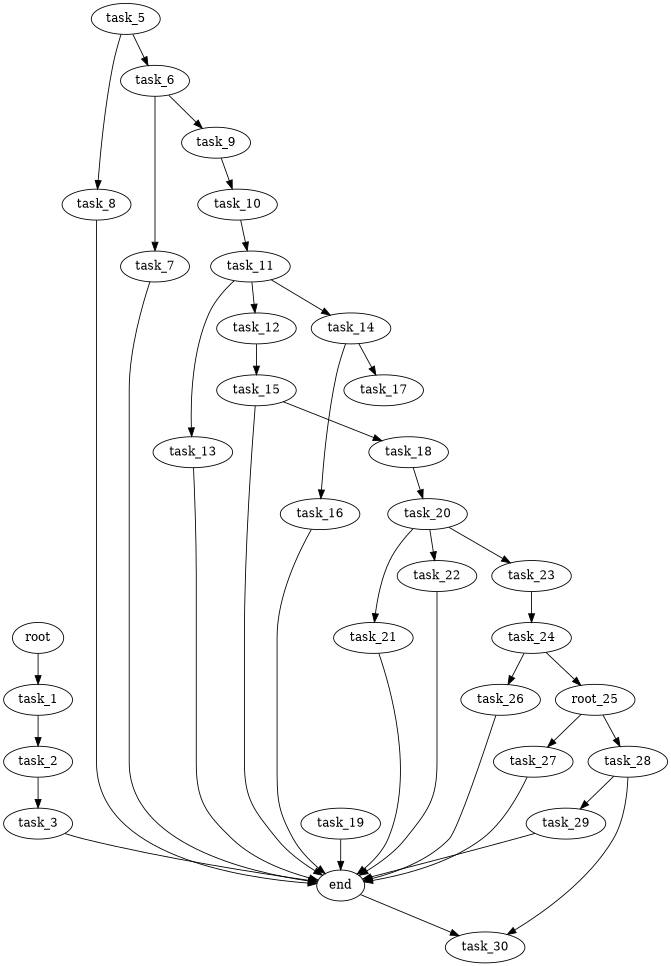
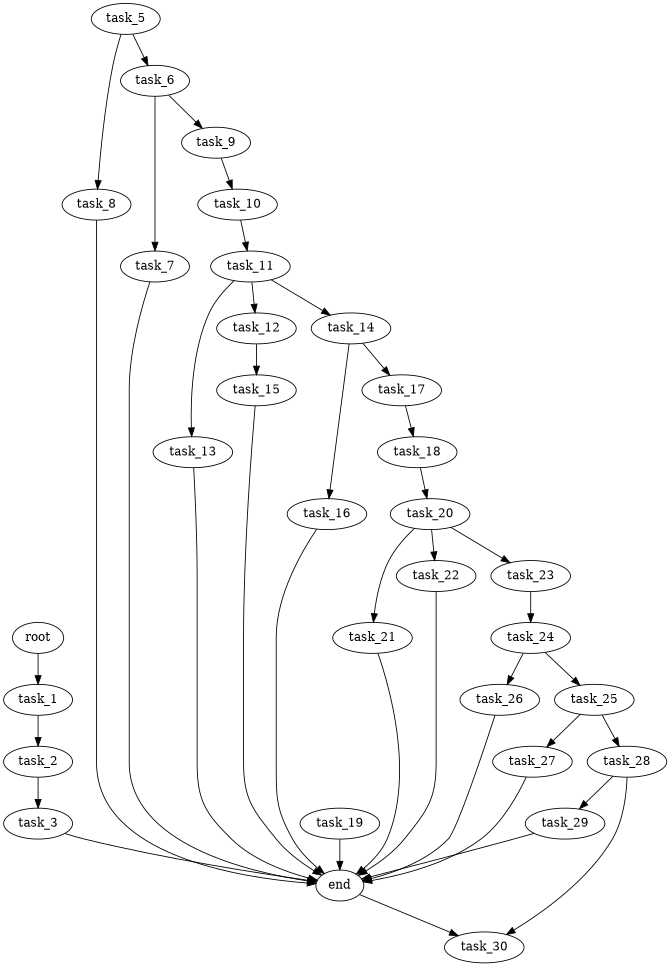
(322, 417) -> (408, 417)
(595, 700) -> (594, 700)
